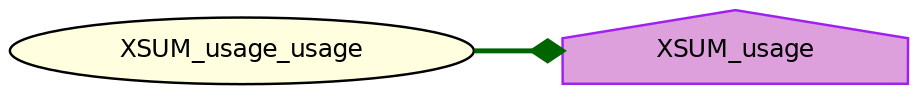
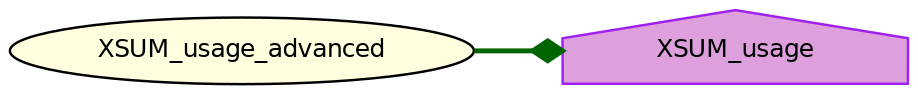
(242, 51) -> (242, 51)
